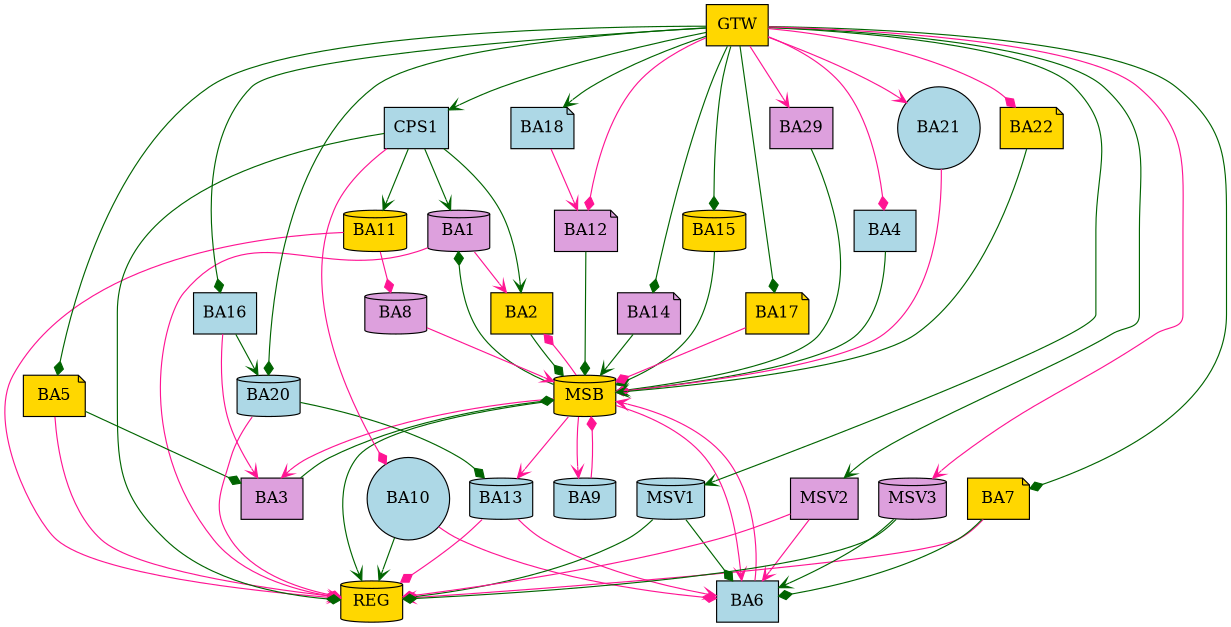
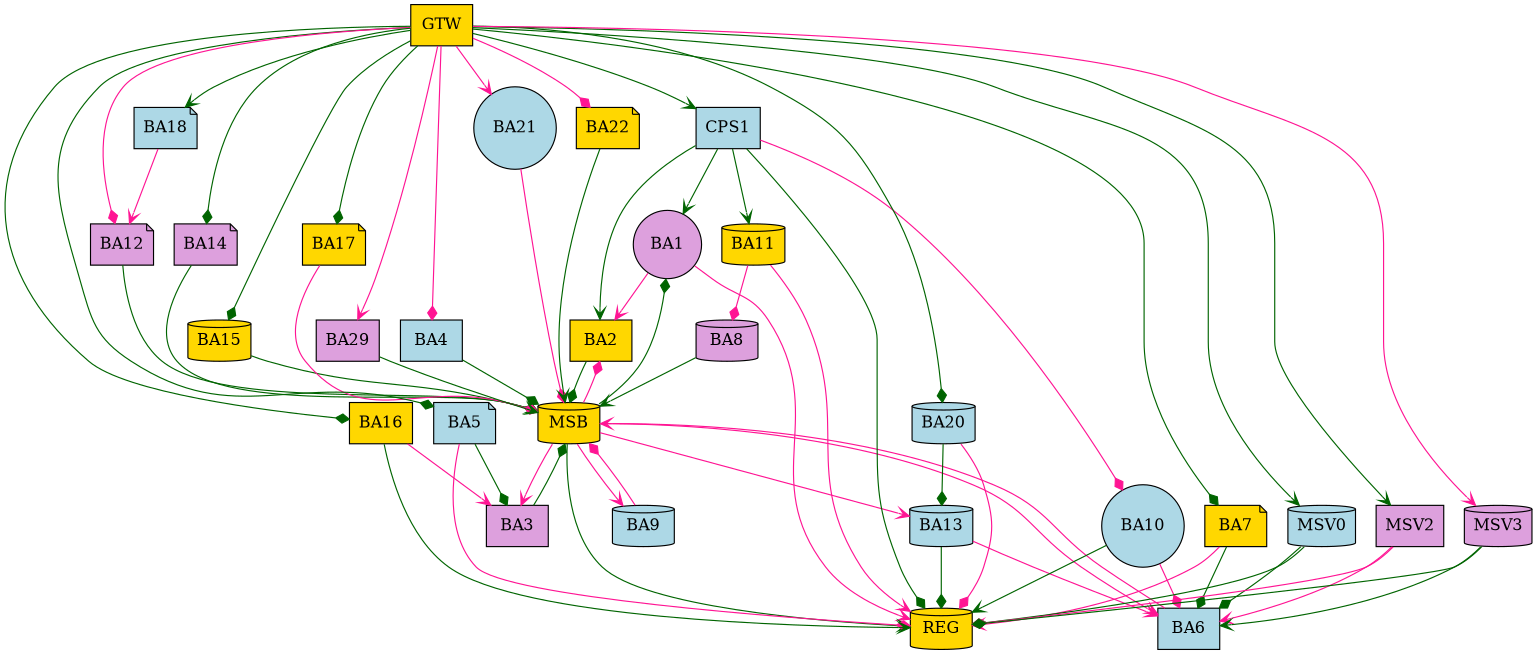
(459, 231) -> (667, 245)
(225, 313) -> (381, 423)
(244, 350) -> (600, 609)
(485, 352) -> (653, 379)
(54, 396) -> (465, 423)
(671, 499) -> (1322, 526)
(449, 549) -> (941, 571)
